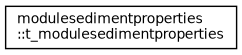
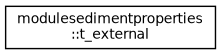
(121, 27) -> (111, 27)
